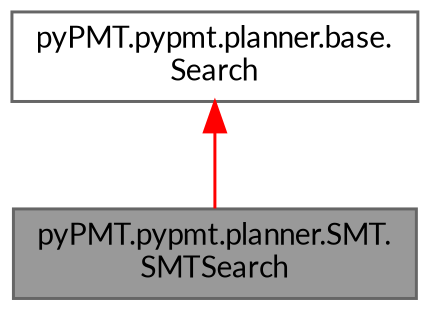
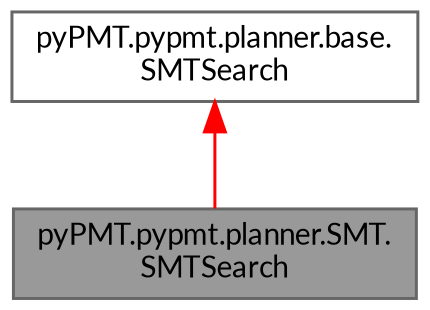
(215, 57) -> (215, 57)
